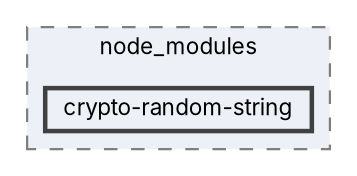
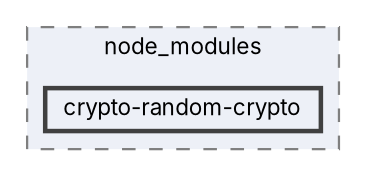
(179, 110) -> (183, 110)
